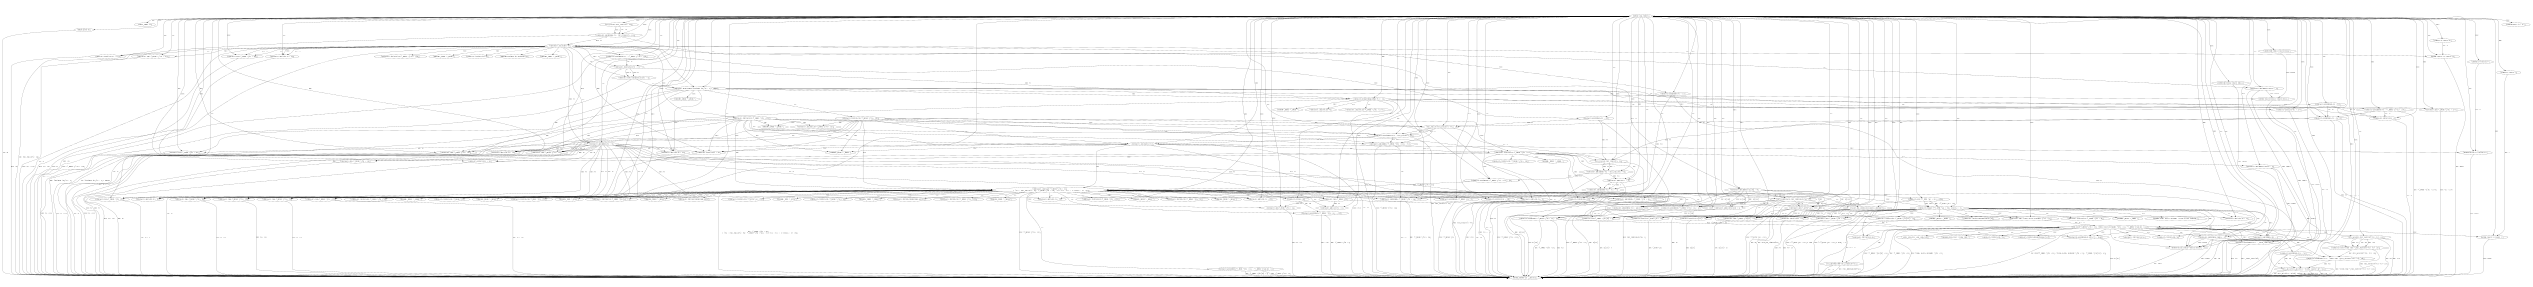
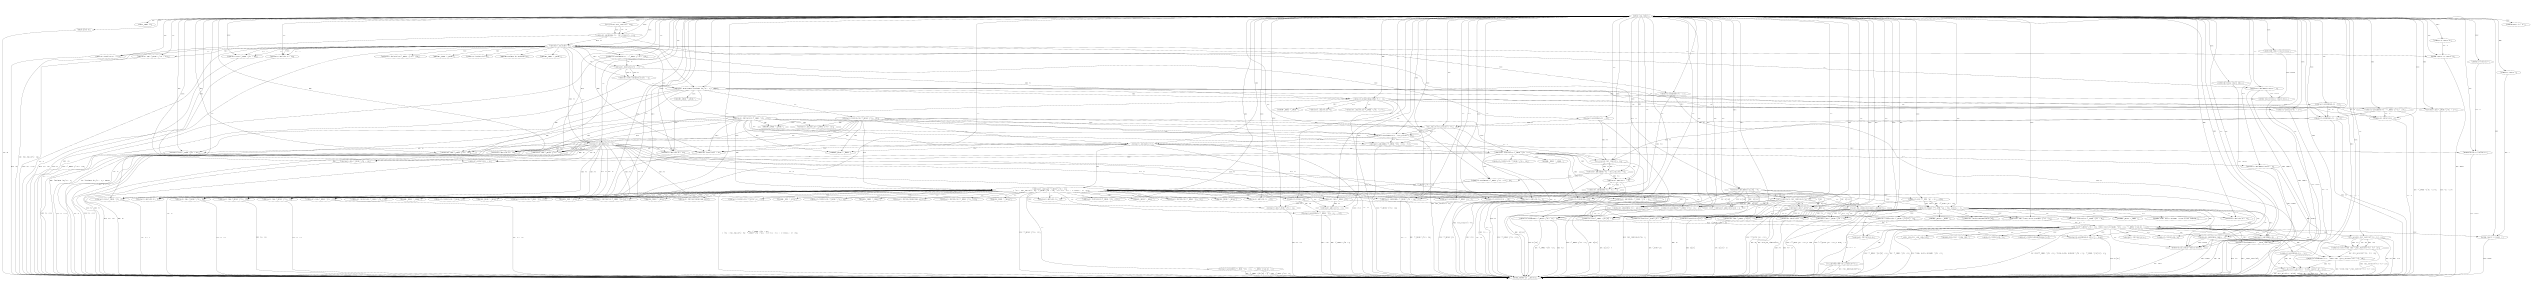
(1401, 170) -> (1462, 34)
(1665, 213) -> (1714, 215)
